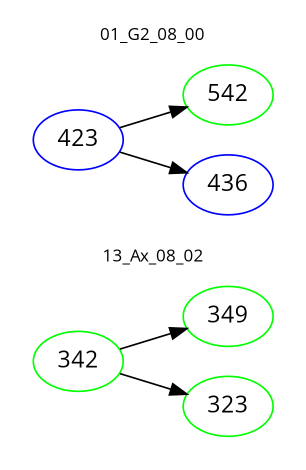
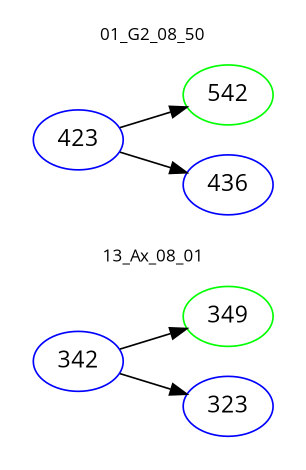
(153, 36) -> (153, 36)
(153, 257) -> (153, 257)
(78, 361) -> (78, 361)
(228, 406) -> (228, 406)
